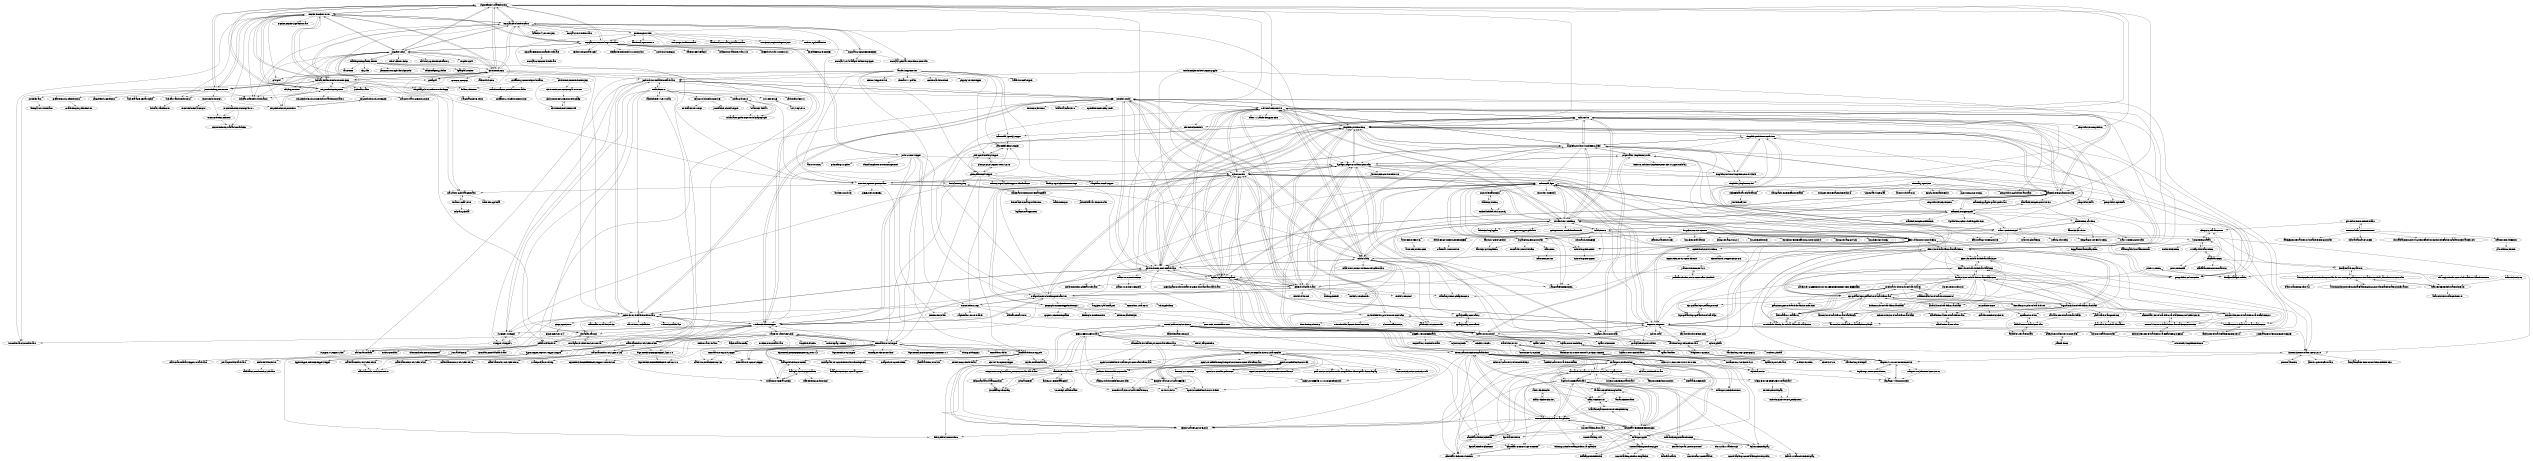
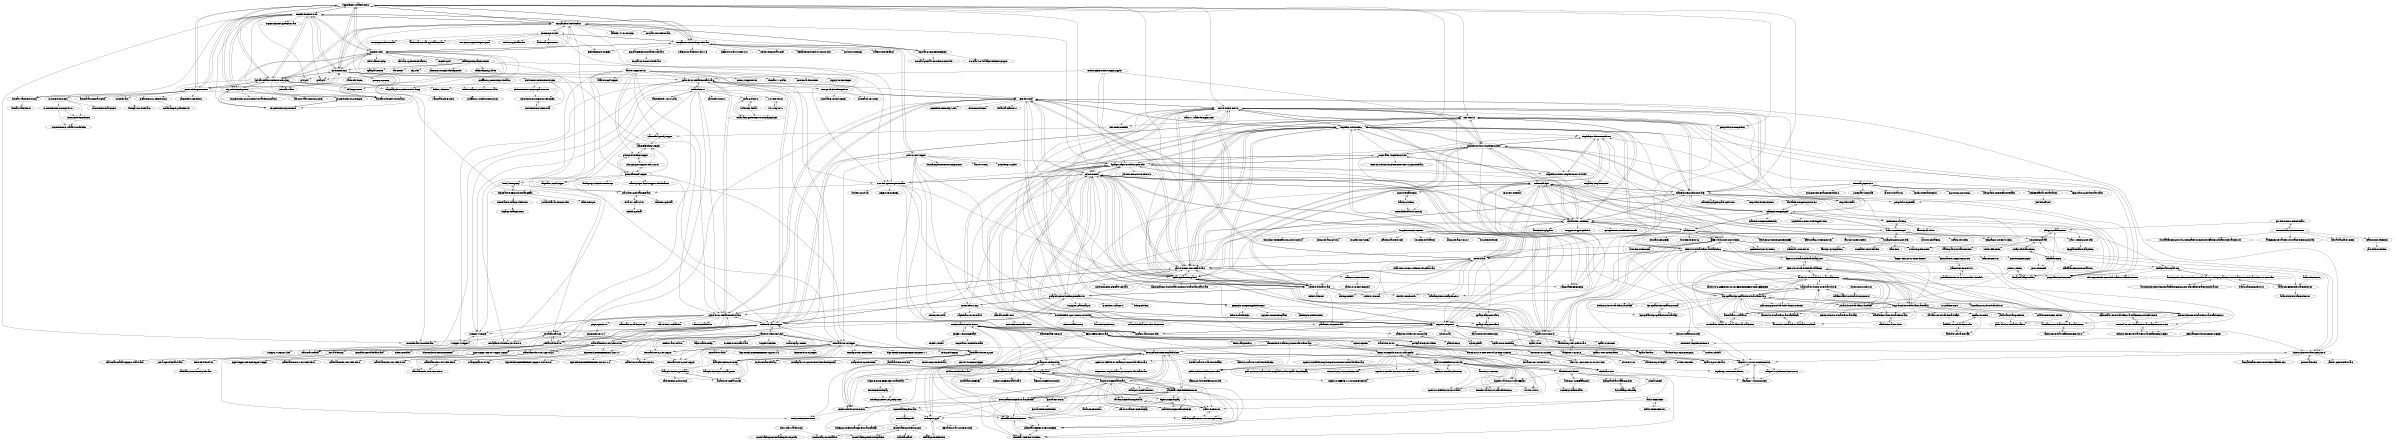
(681, 94) -> (765, 85)
(1581, 414) -> (1093, 416)
